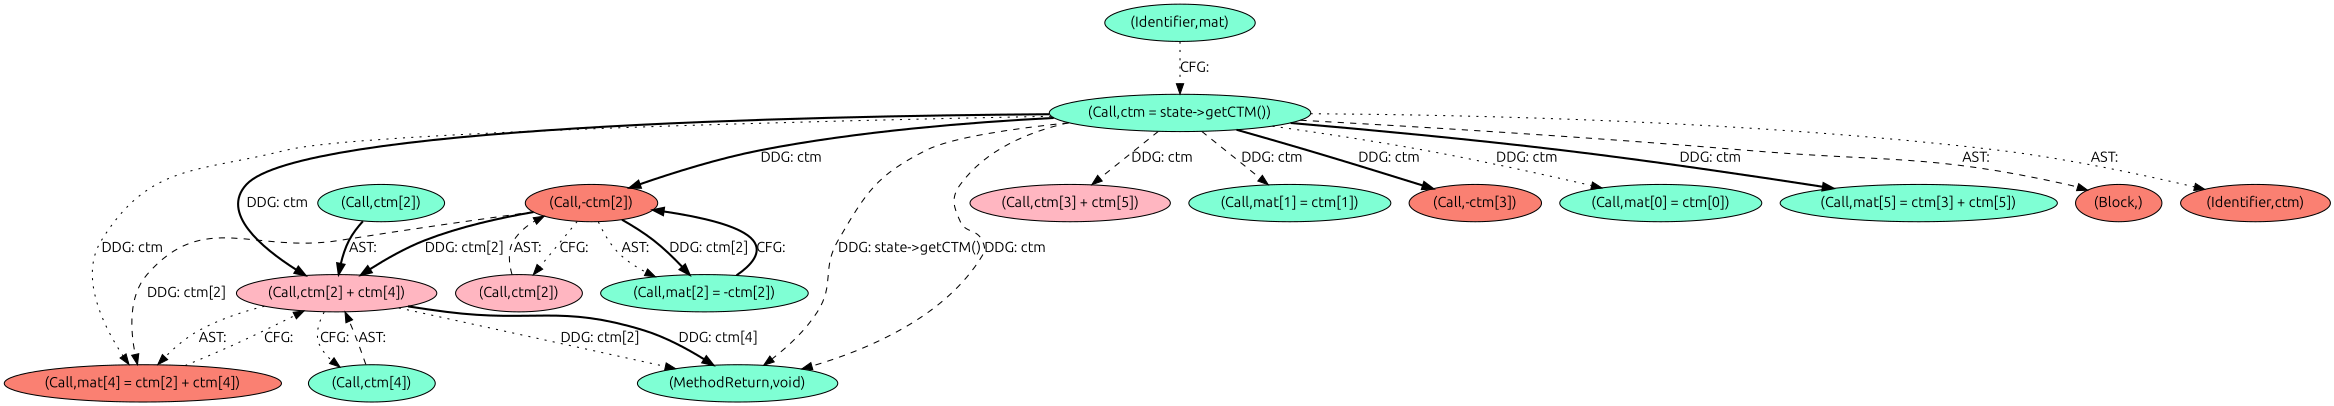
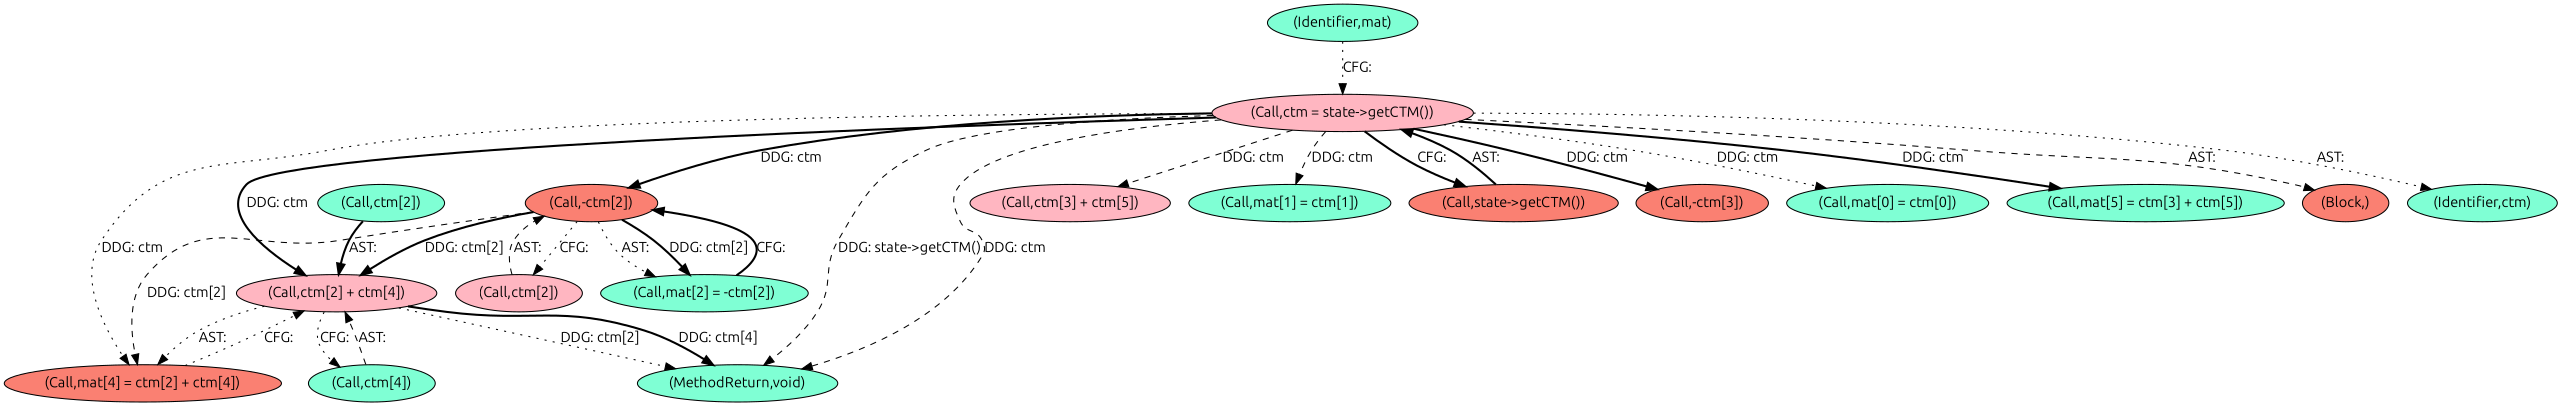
(1180, 113) -> (1343, 113)
none -> (1514, 203)
(2256, 203) -> (2482, 203)
